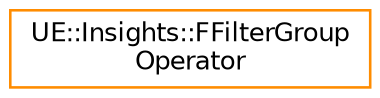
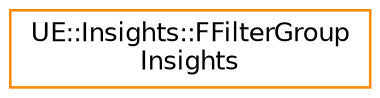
(190, 49) -> (190, 49)
